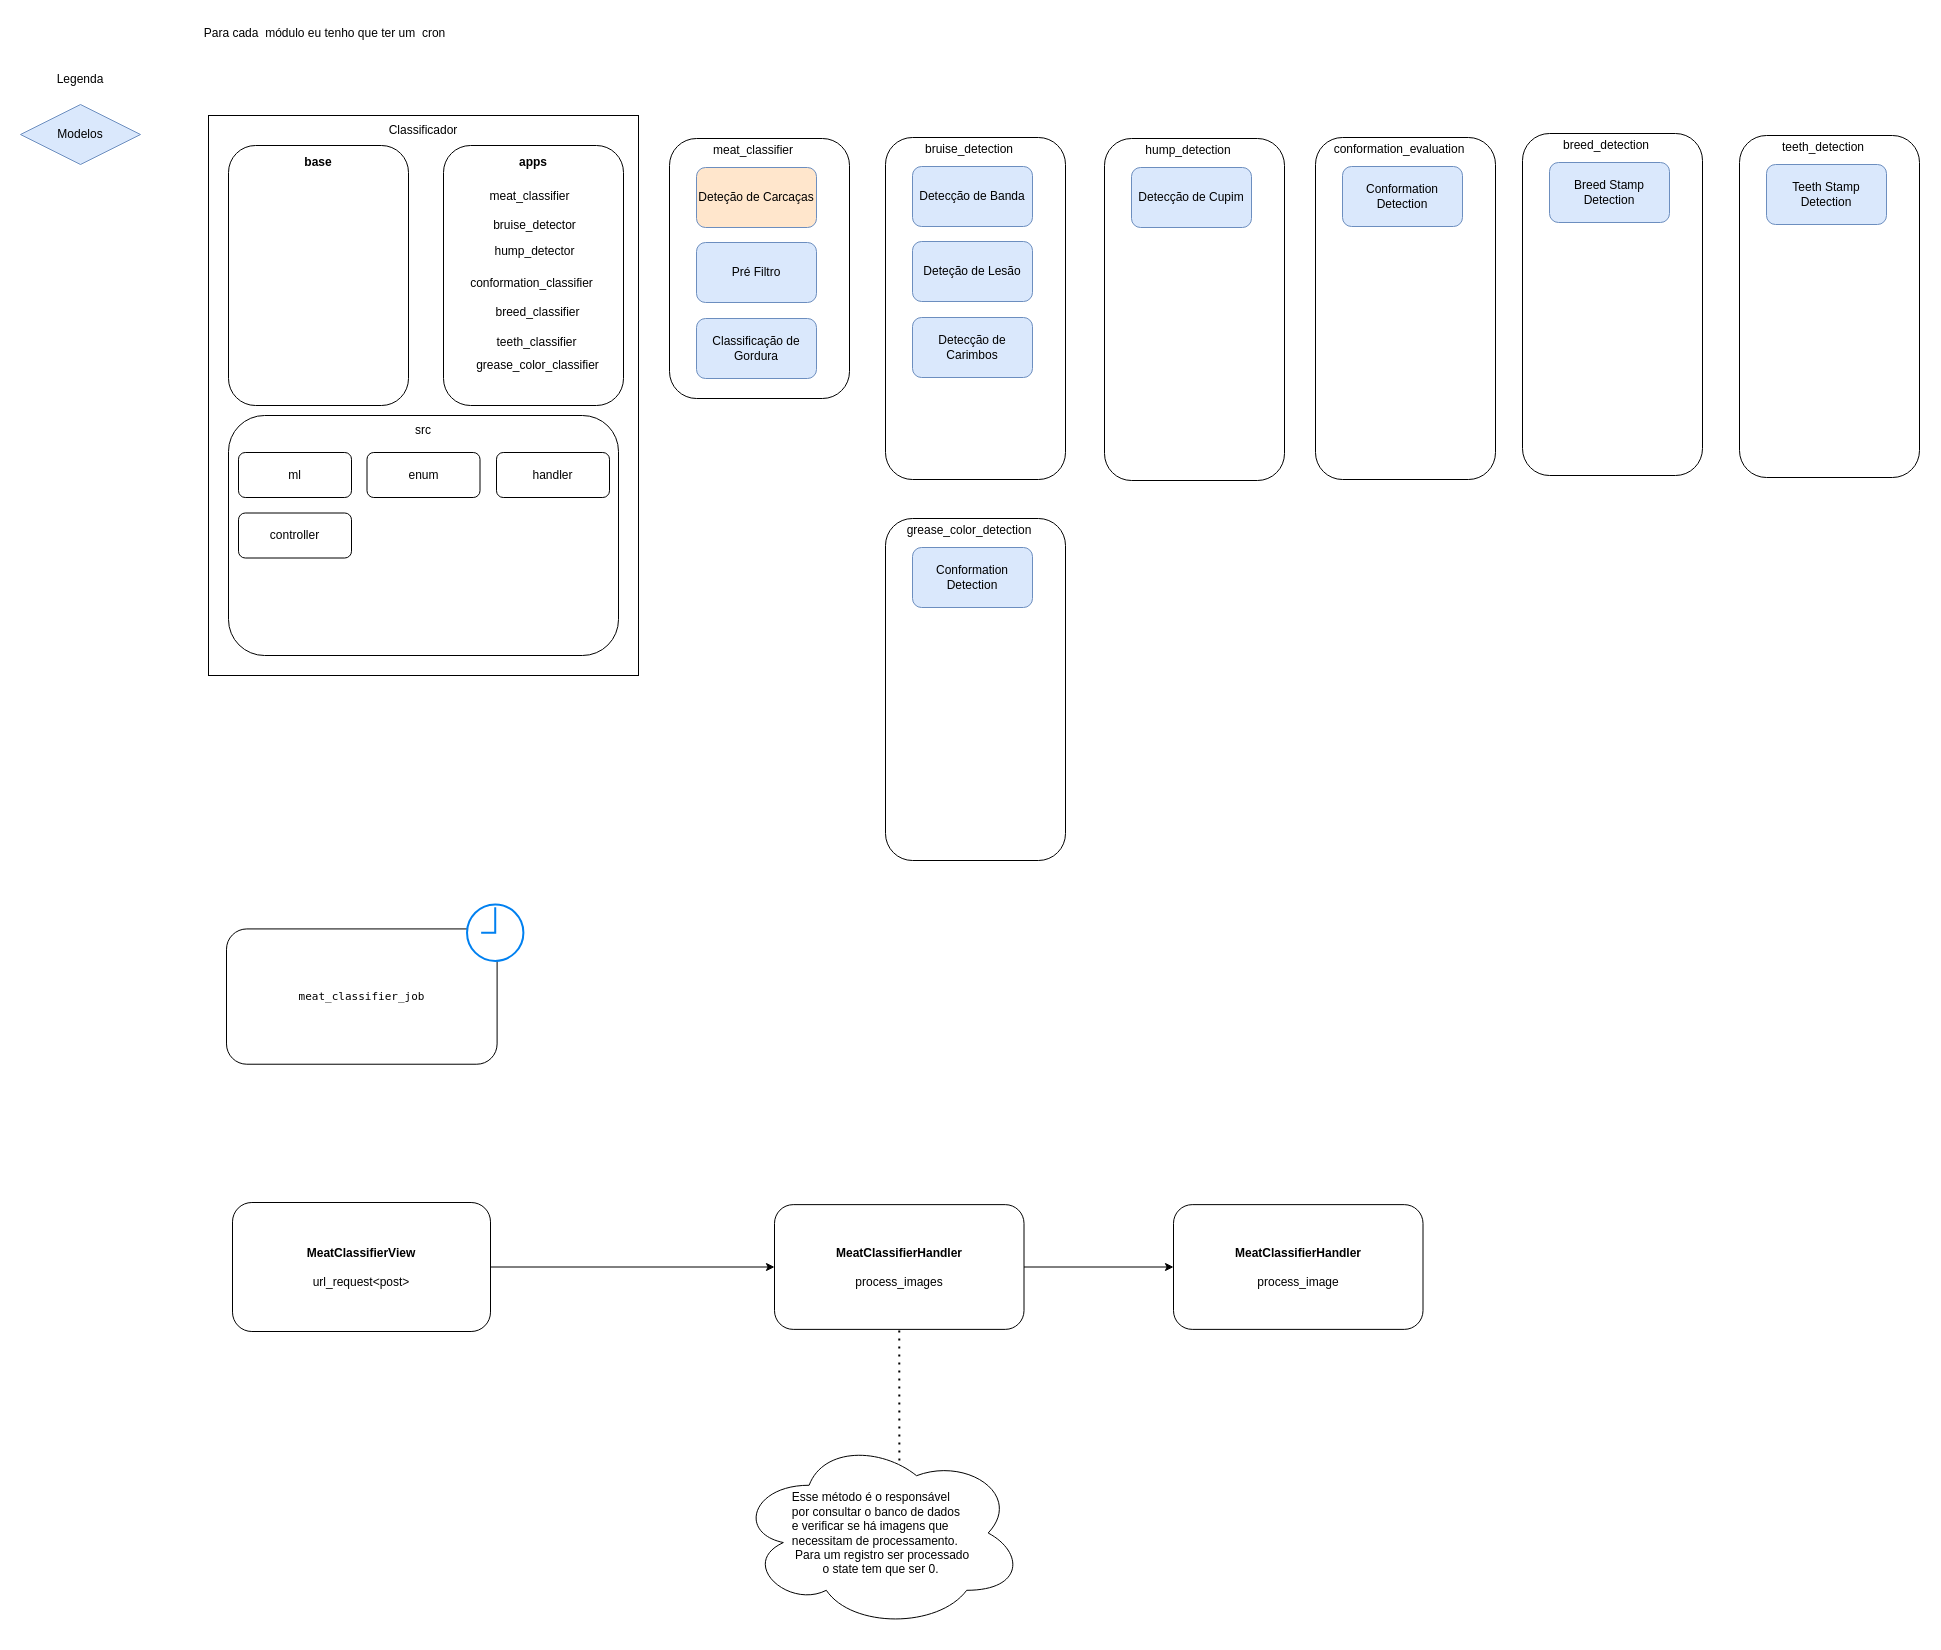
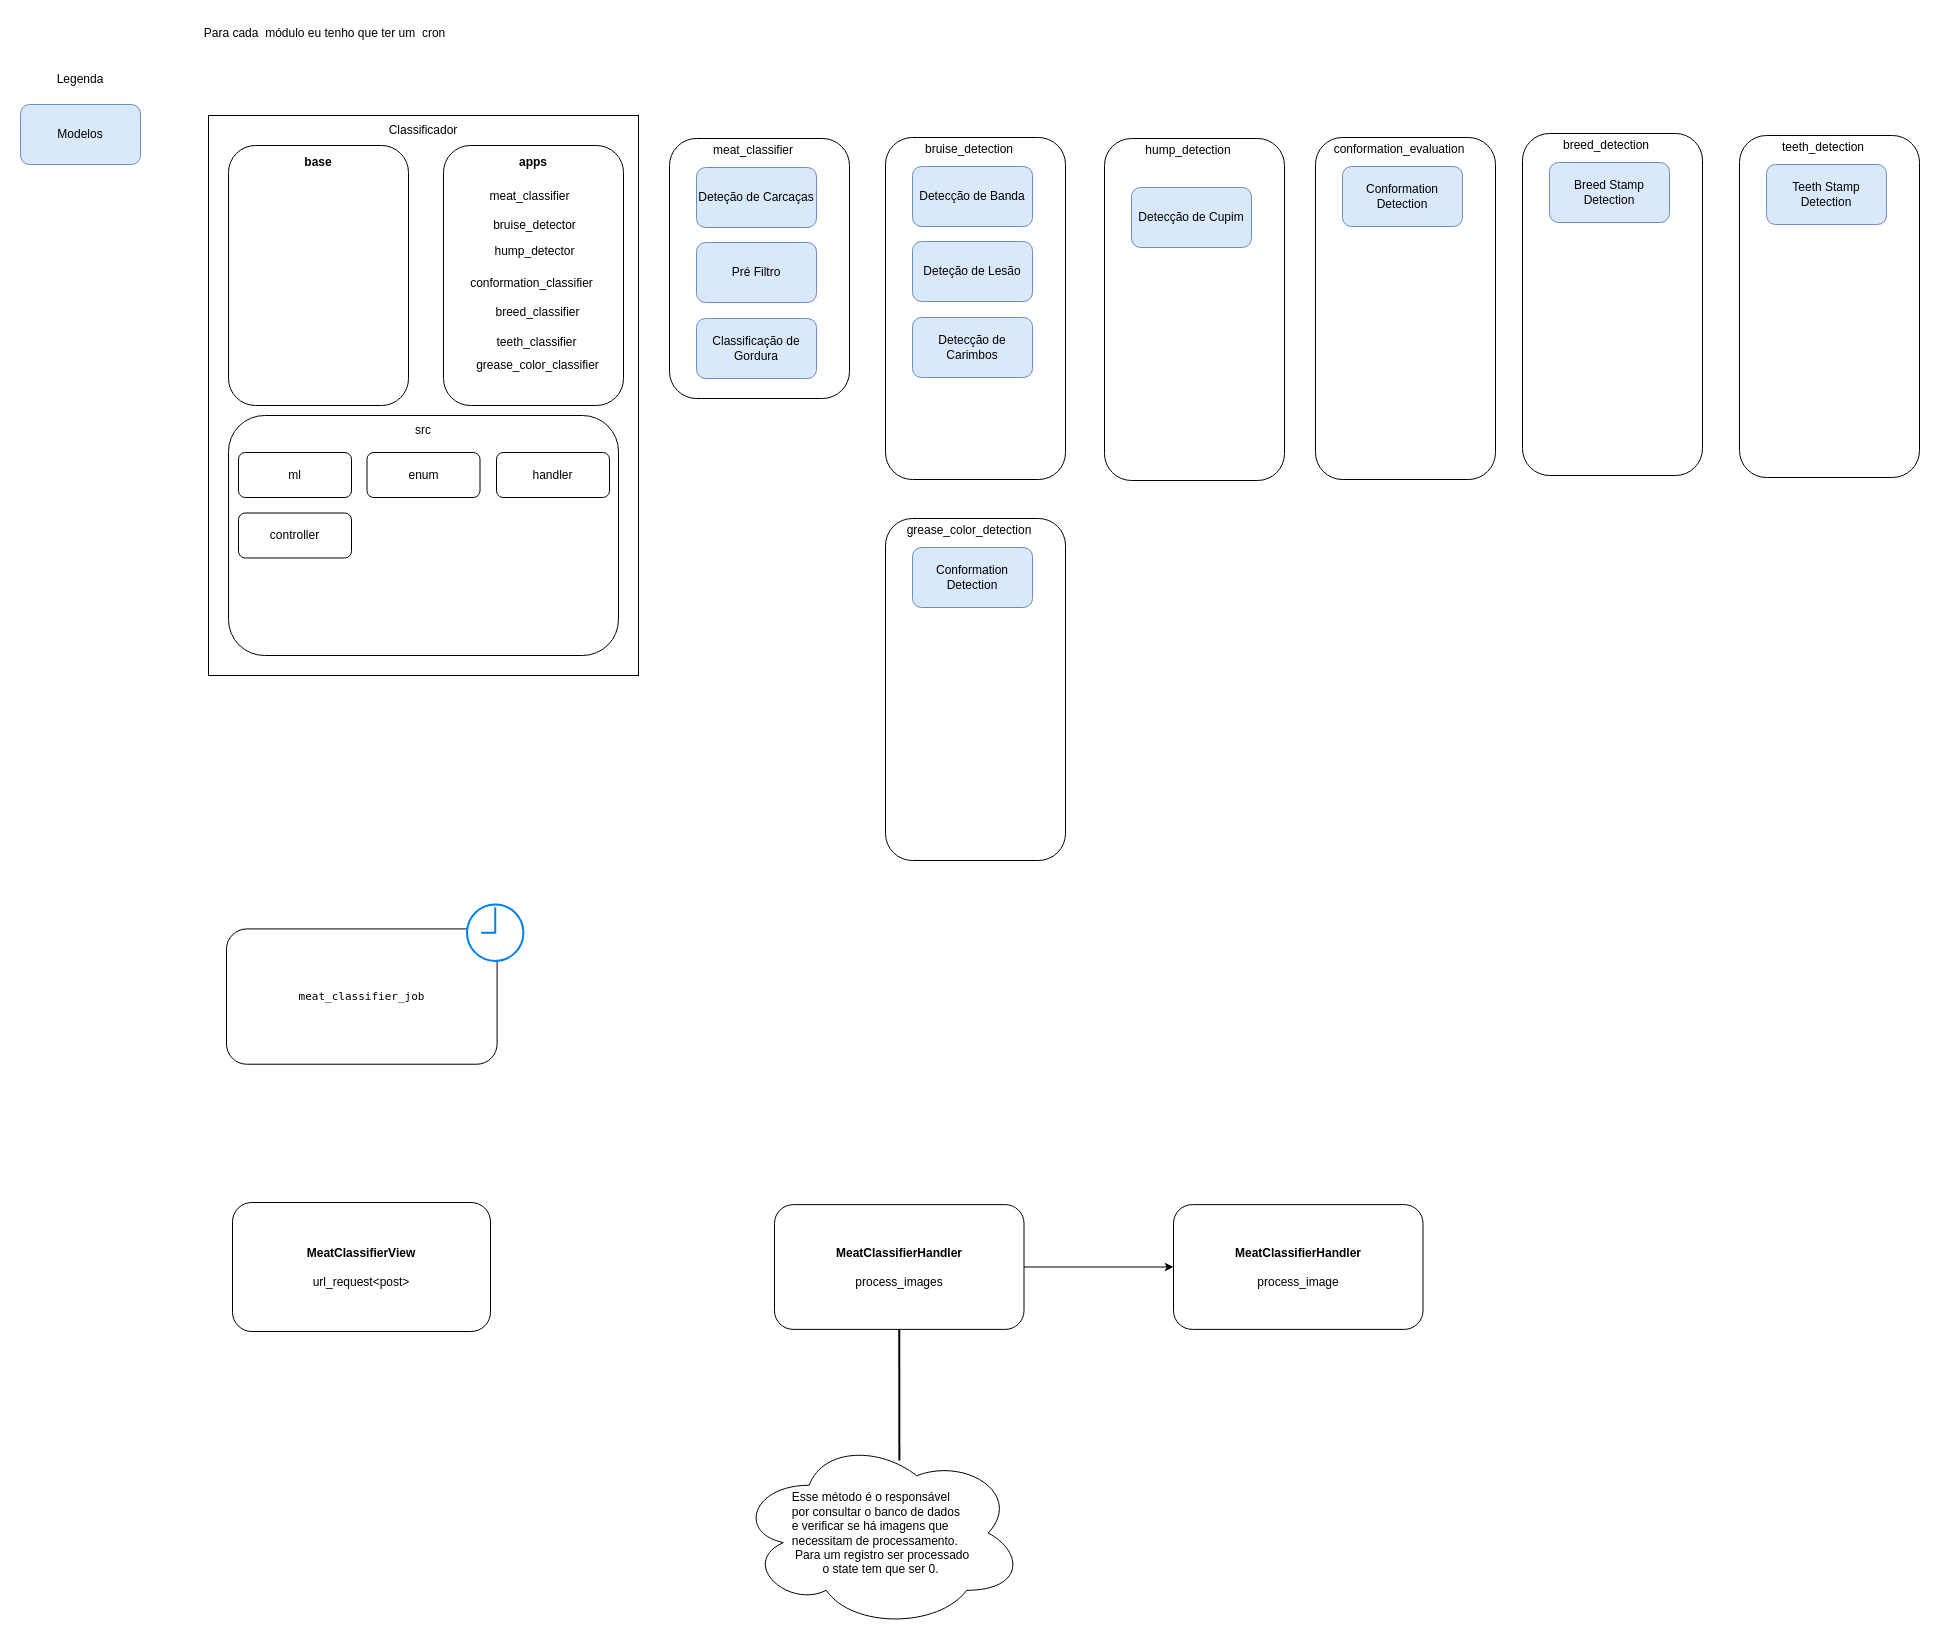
(81, 135) -> (81, 135)
(757, 198) -> (757, 198)
(1192, 198) -> (1192, 218)
(629, 1267) -> none
(899, 1395) -> (899, 1395)
